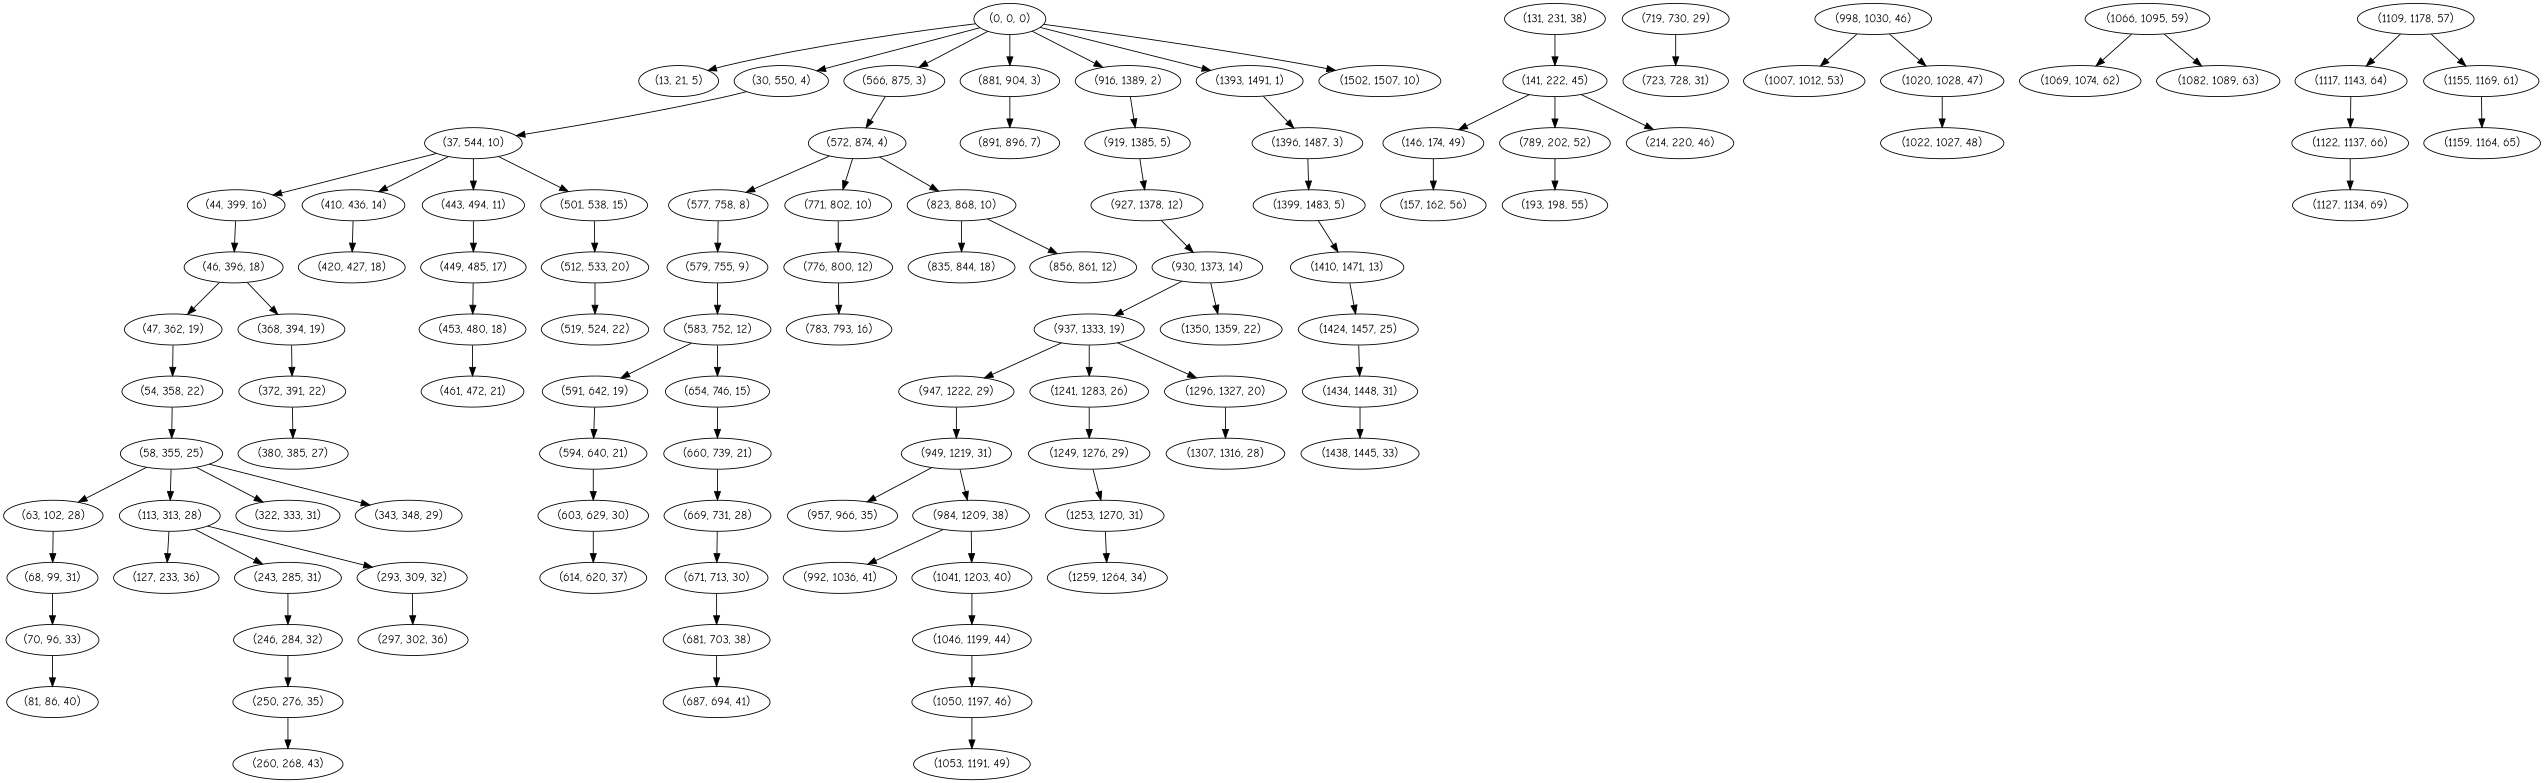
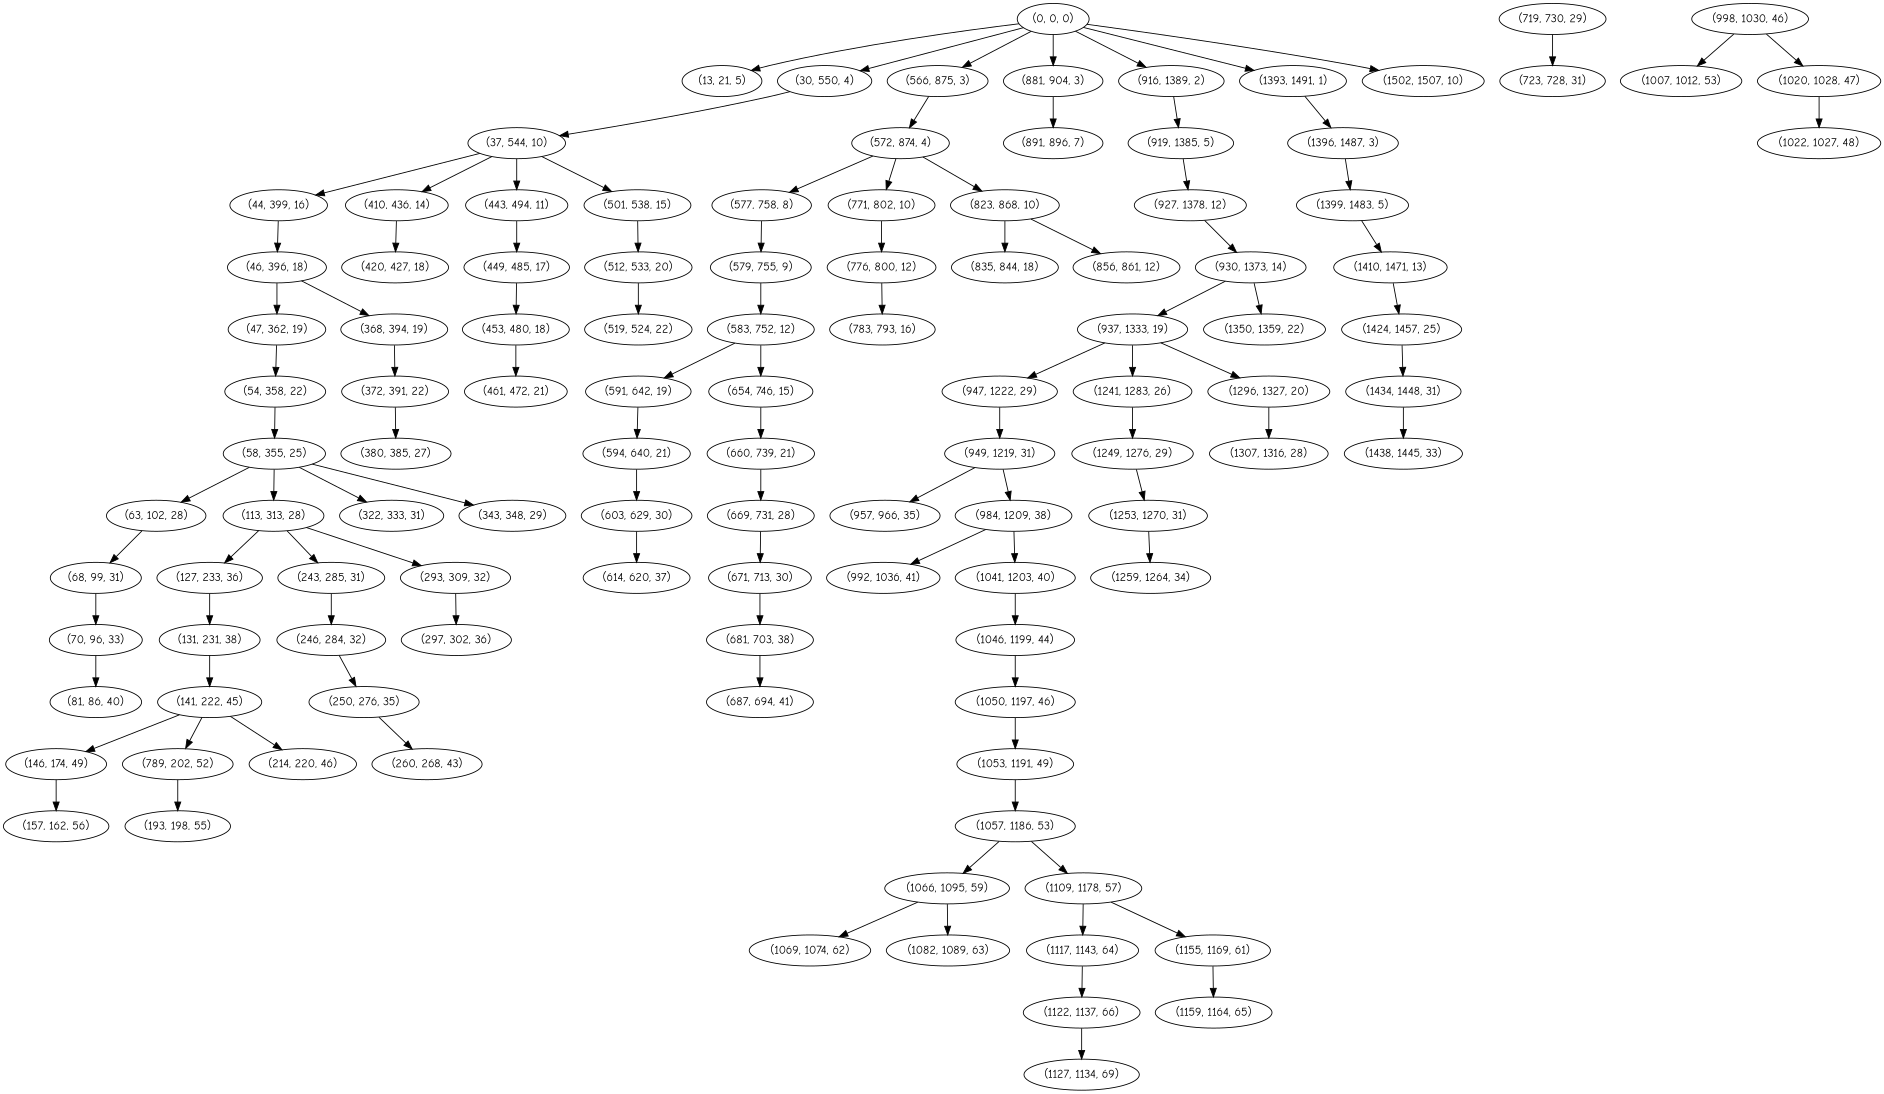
none -> (210, 605)
none -> (1015, 826)
